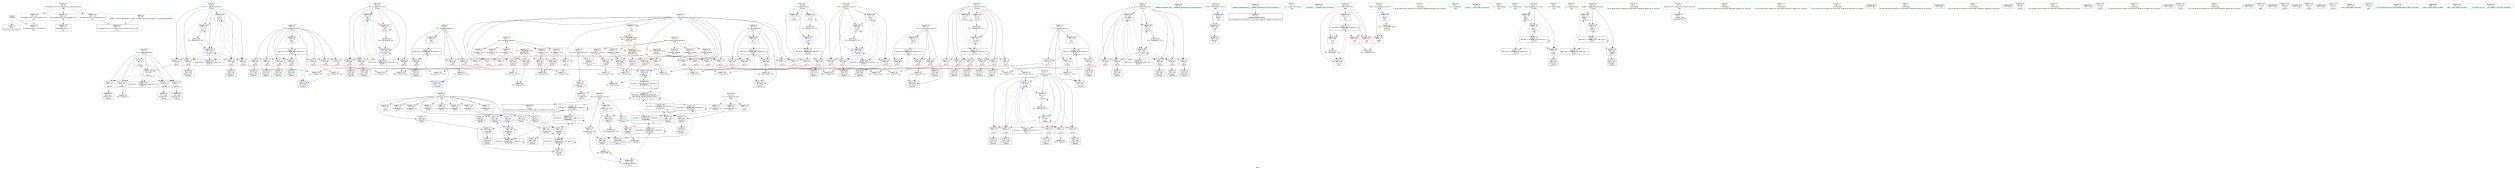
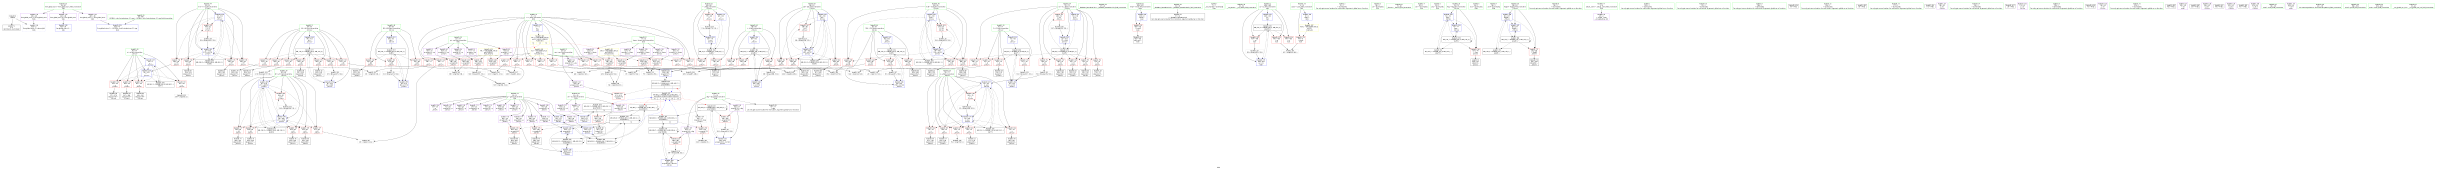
(834, 69) -> (263, 77)
